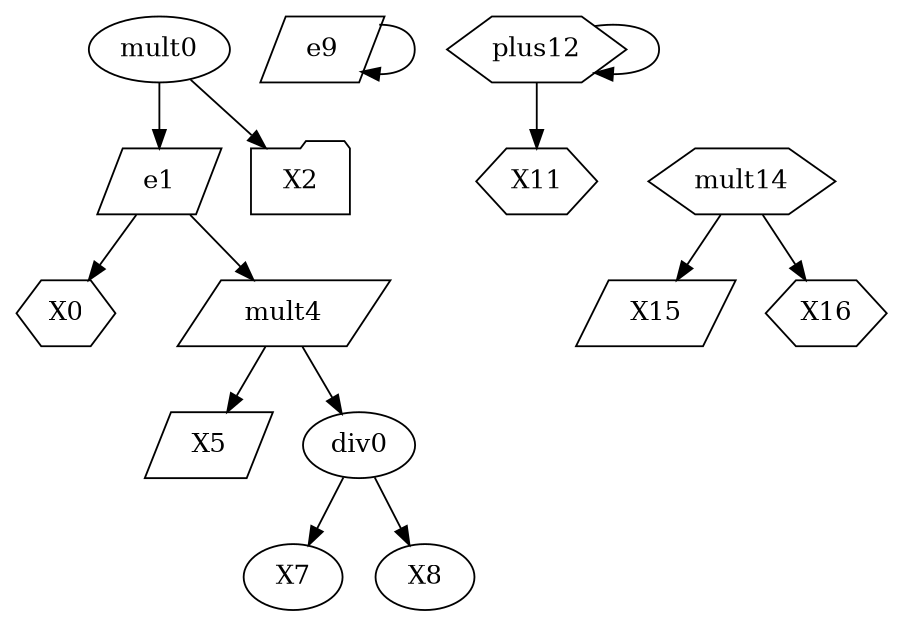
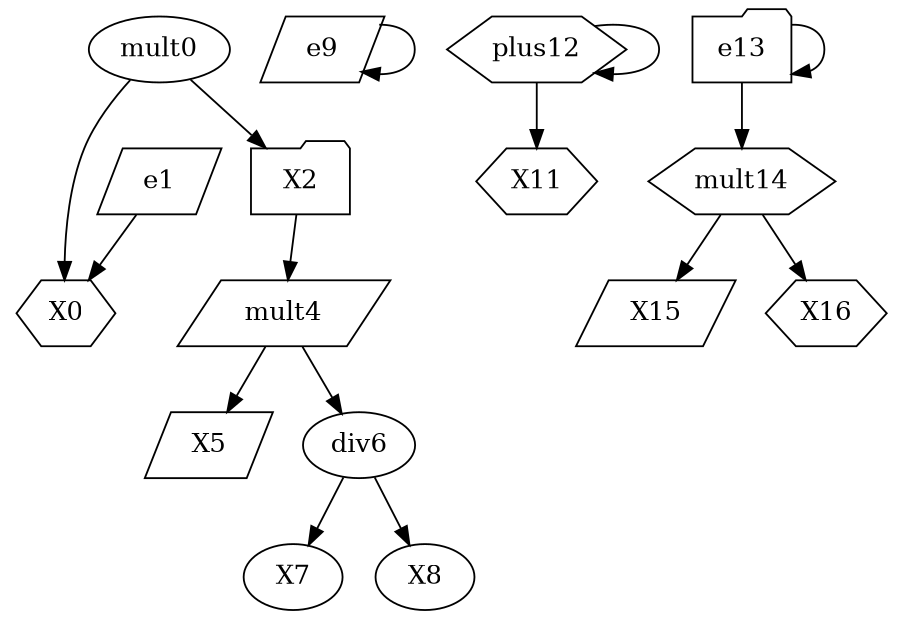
none -> (742, 49)
(159, 106) -> (79, 164)
(215, 241) -> (293, 238)
(359, 445) -> (359, 445)
